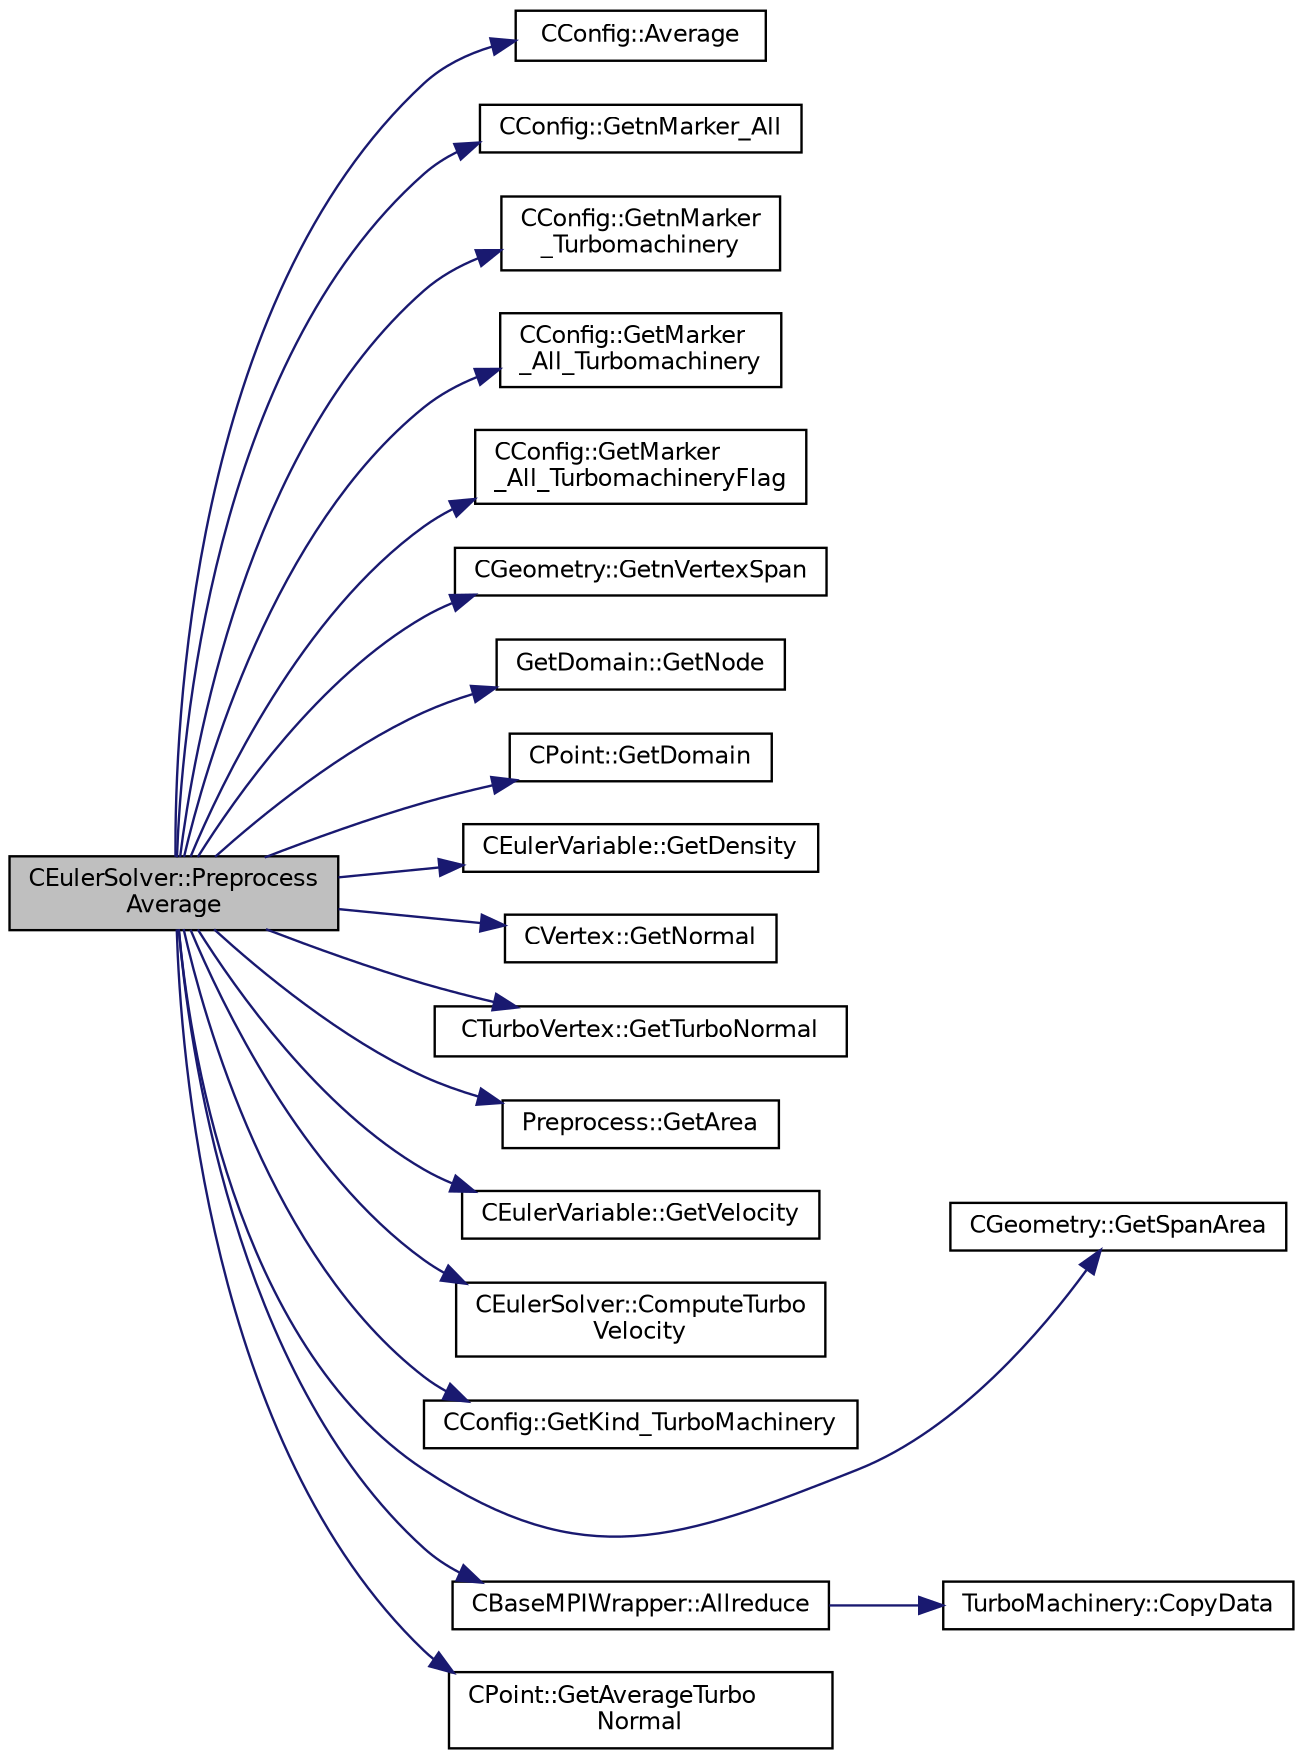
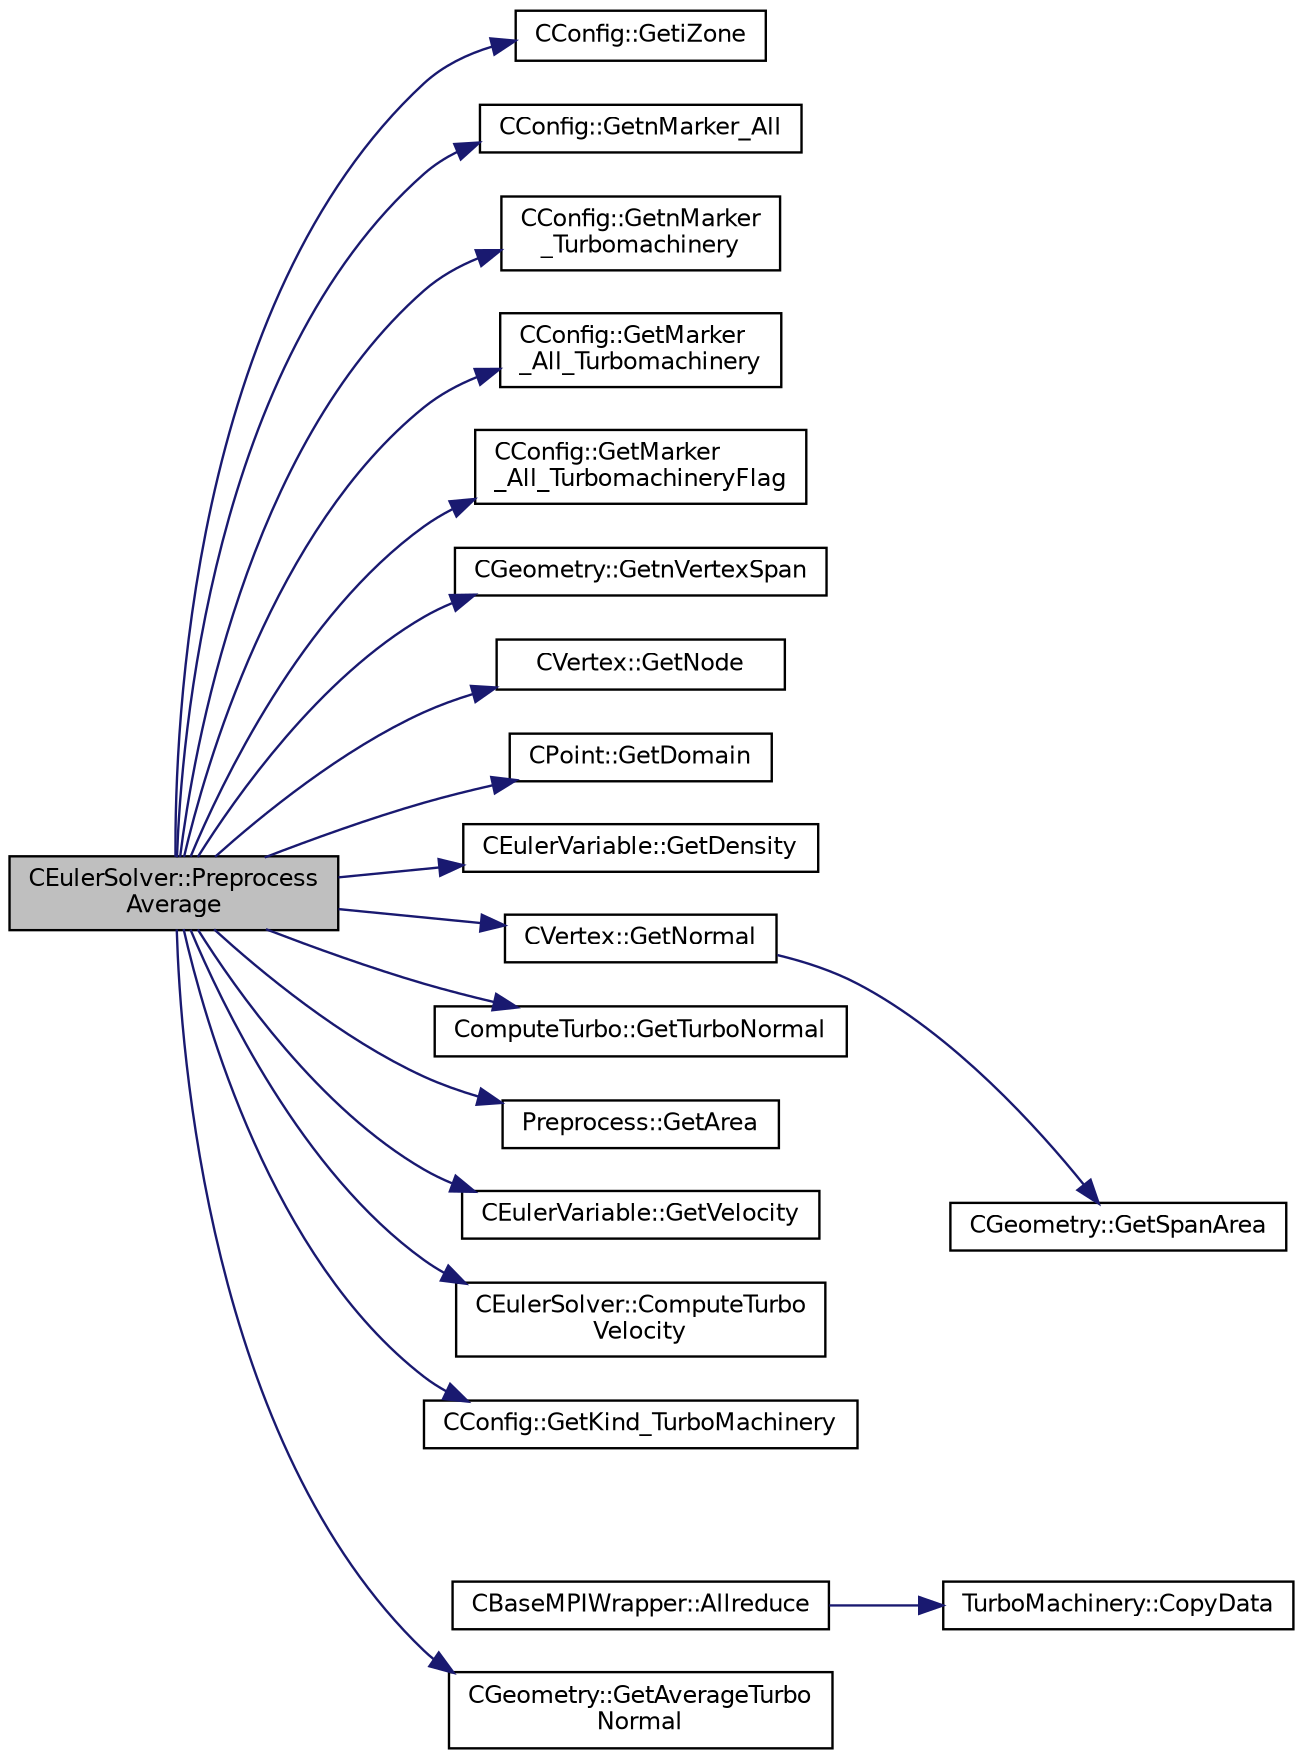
(641, 36) -> (641, 36)
(641, 665) -> (641, 665)
(641, 1031) -> (641, 1031)
(262, 1298) -> none
(491, 1507) -> (948, 1045)
(641, 1710) -> (641, 1710)
